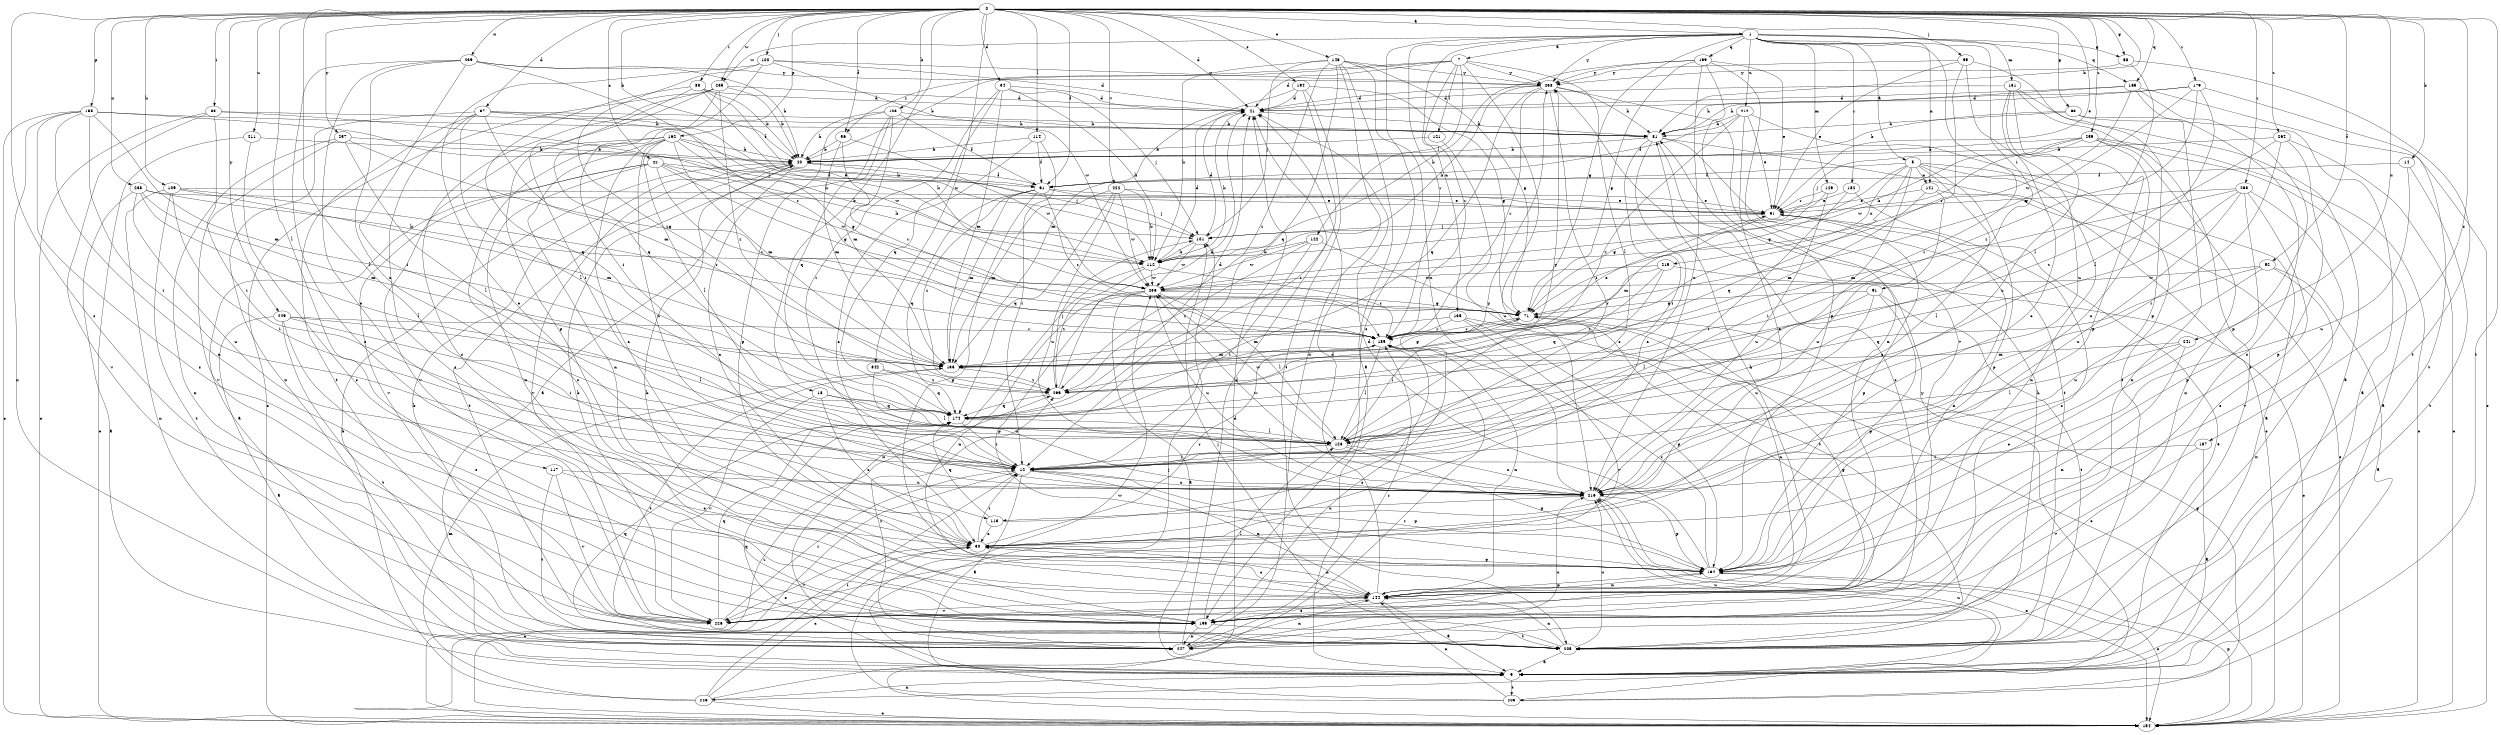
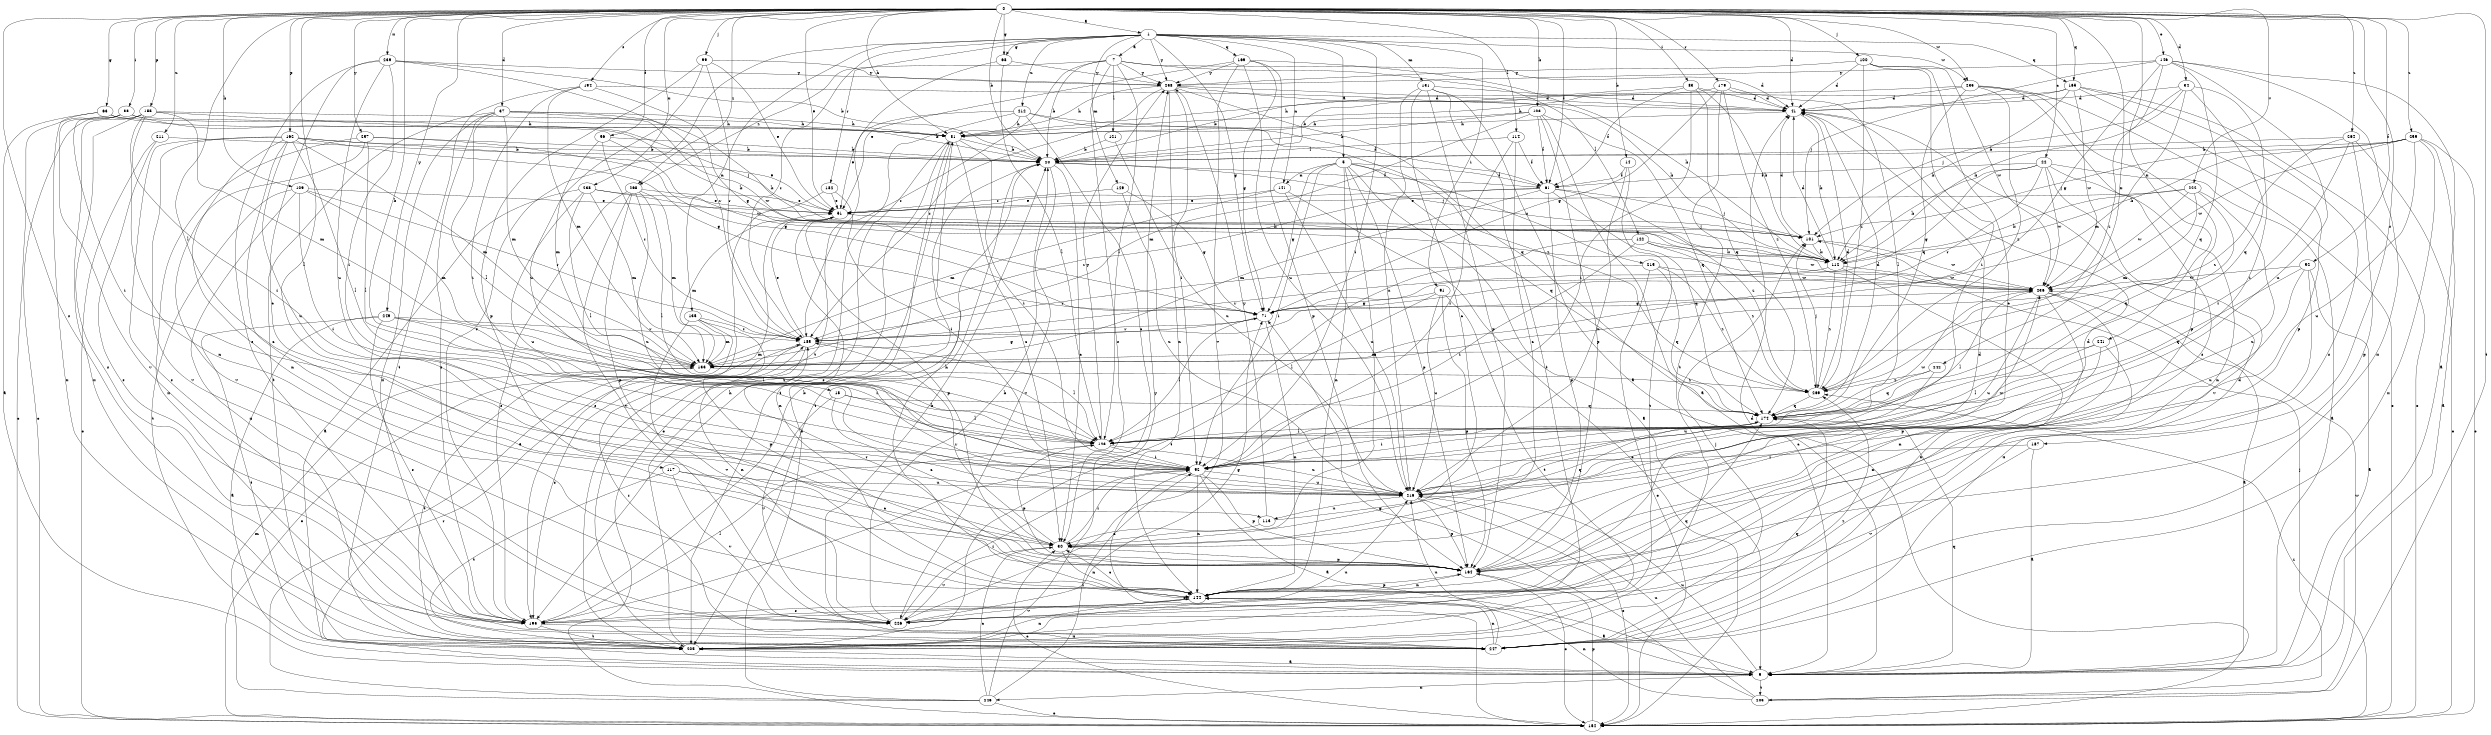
(1236, 73) -> (847, 70)
(1182, 91) -> (1941, 169)
(934, 150) -> (1310, 150)
(875, 367) -> (1937, 367)
(1023, 470) -> (1197, 470)
